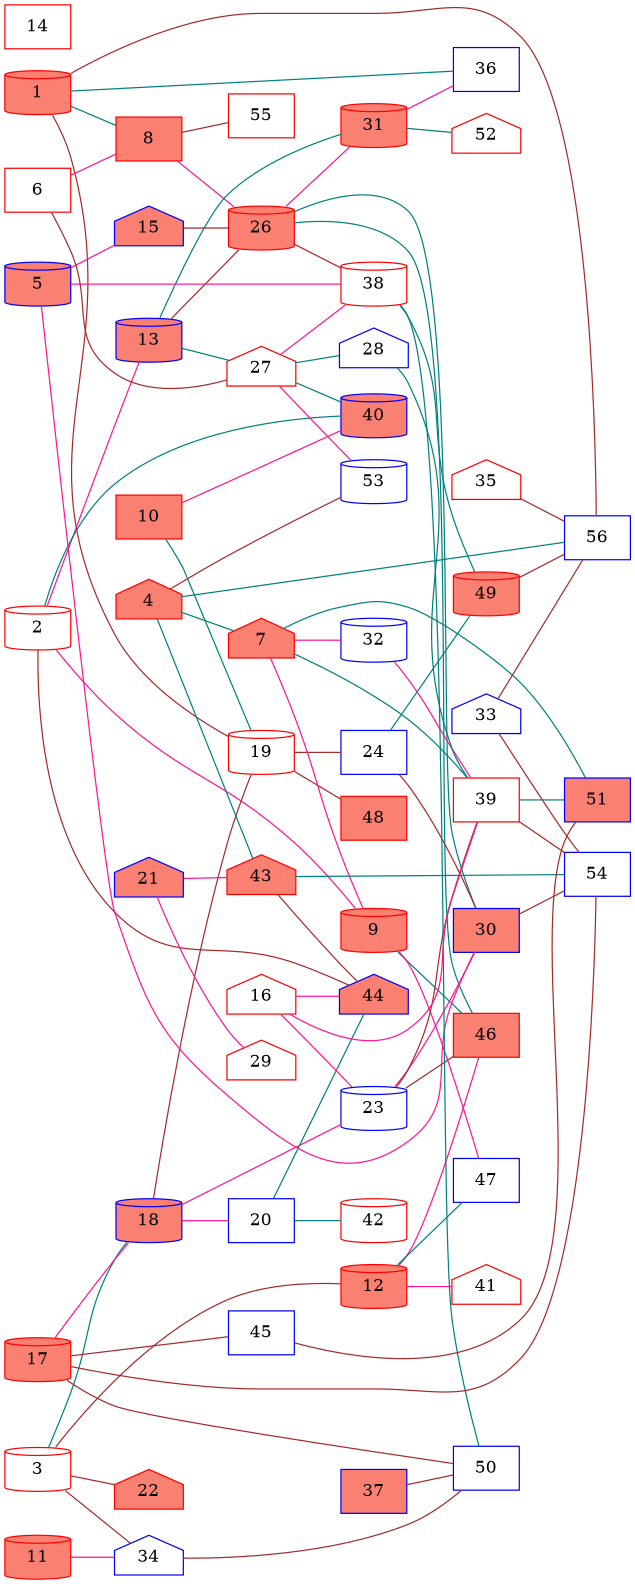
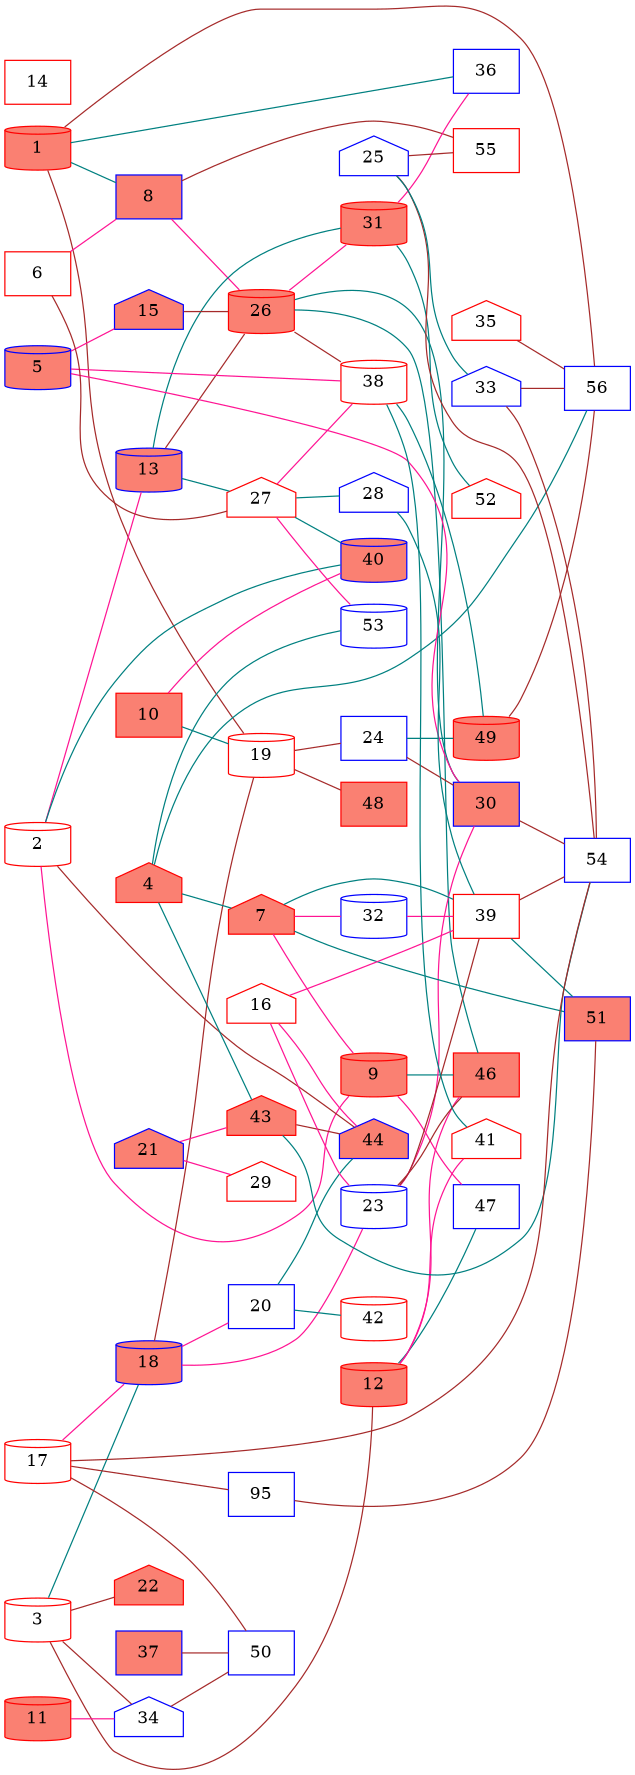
(149, 139) -> (149, 197)
none -> (374, 158)
(254, 541) -> (204, 711)
(445, 1105) -> (420, 749)
(261, 1333) -> (261, 1494)
(38, 1360) -> (38, 1462)
